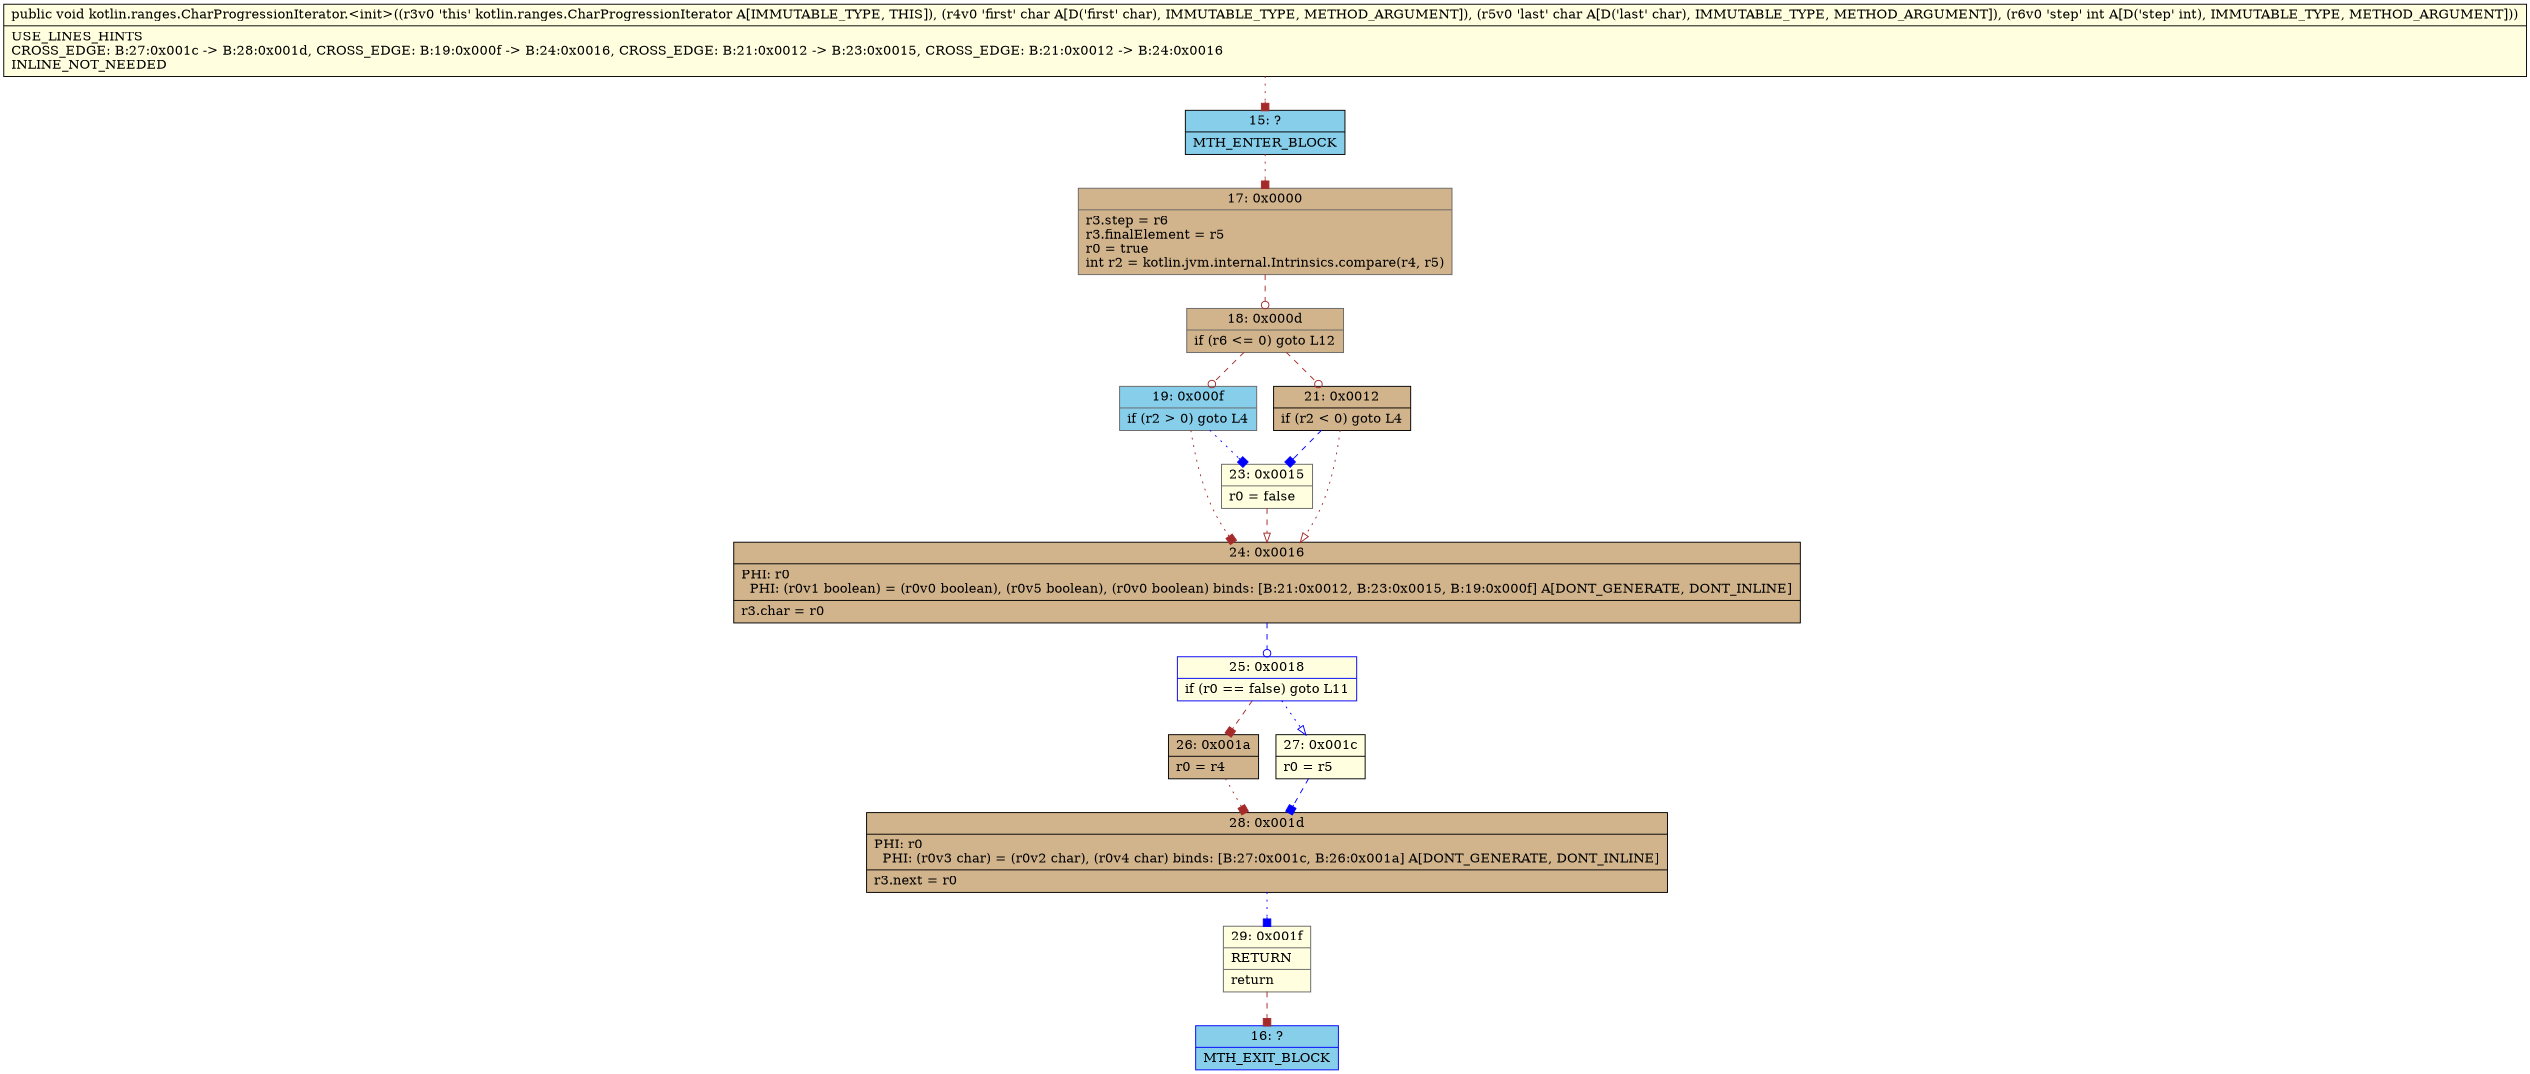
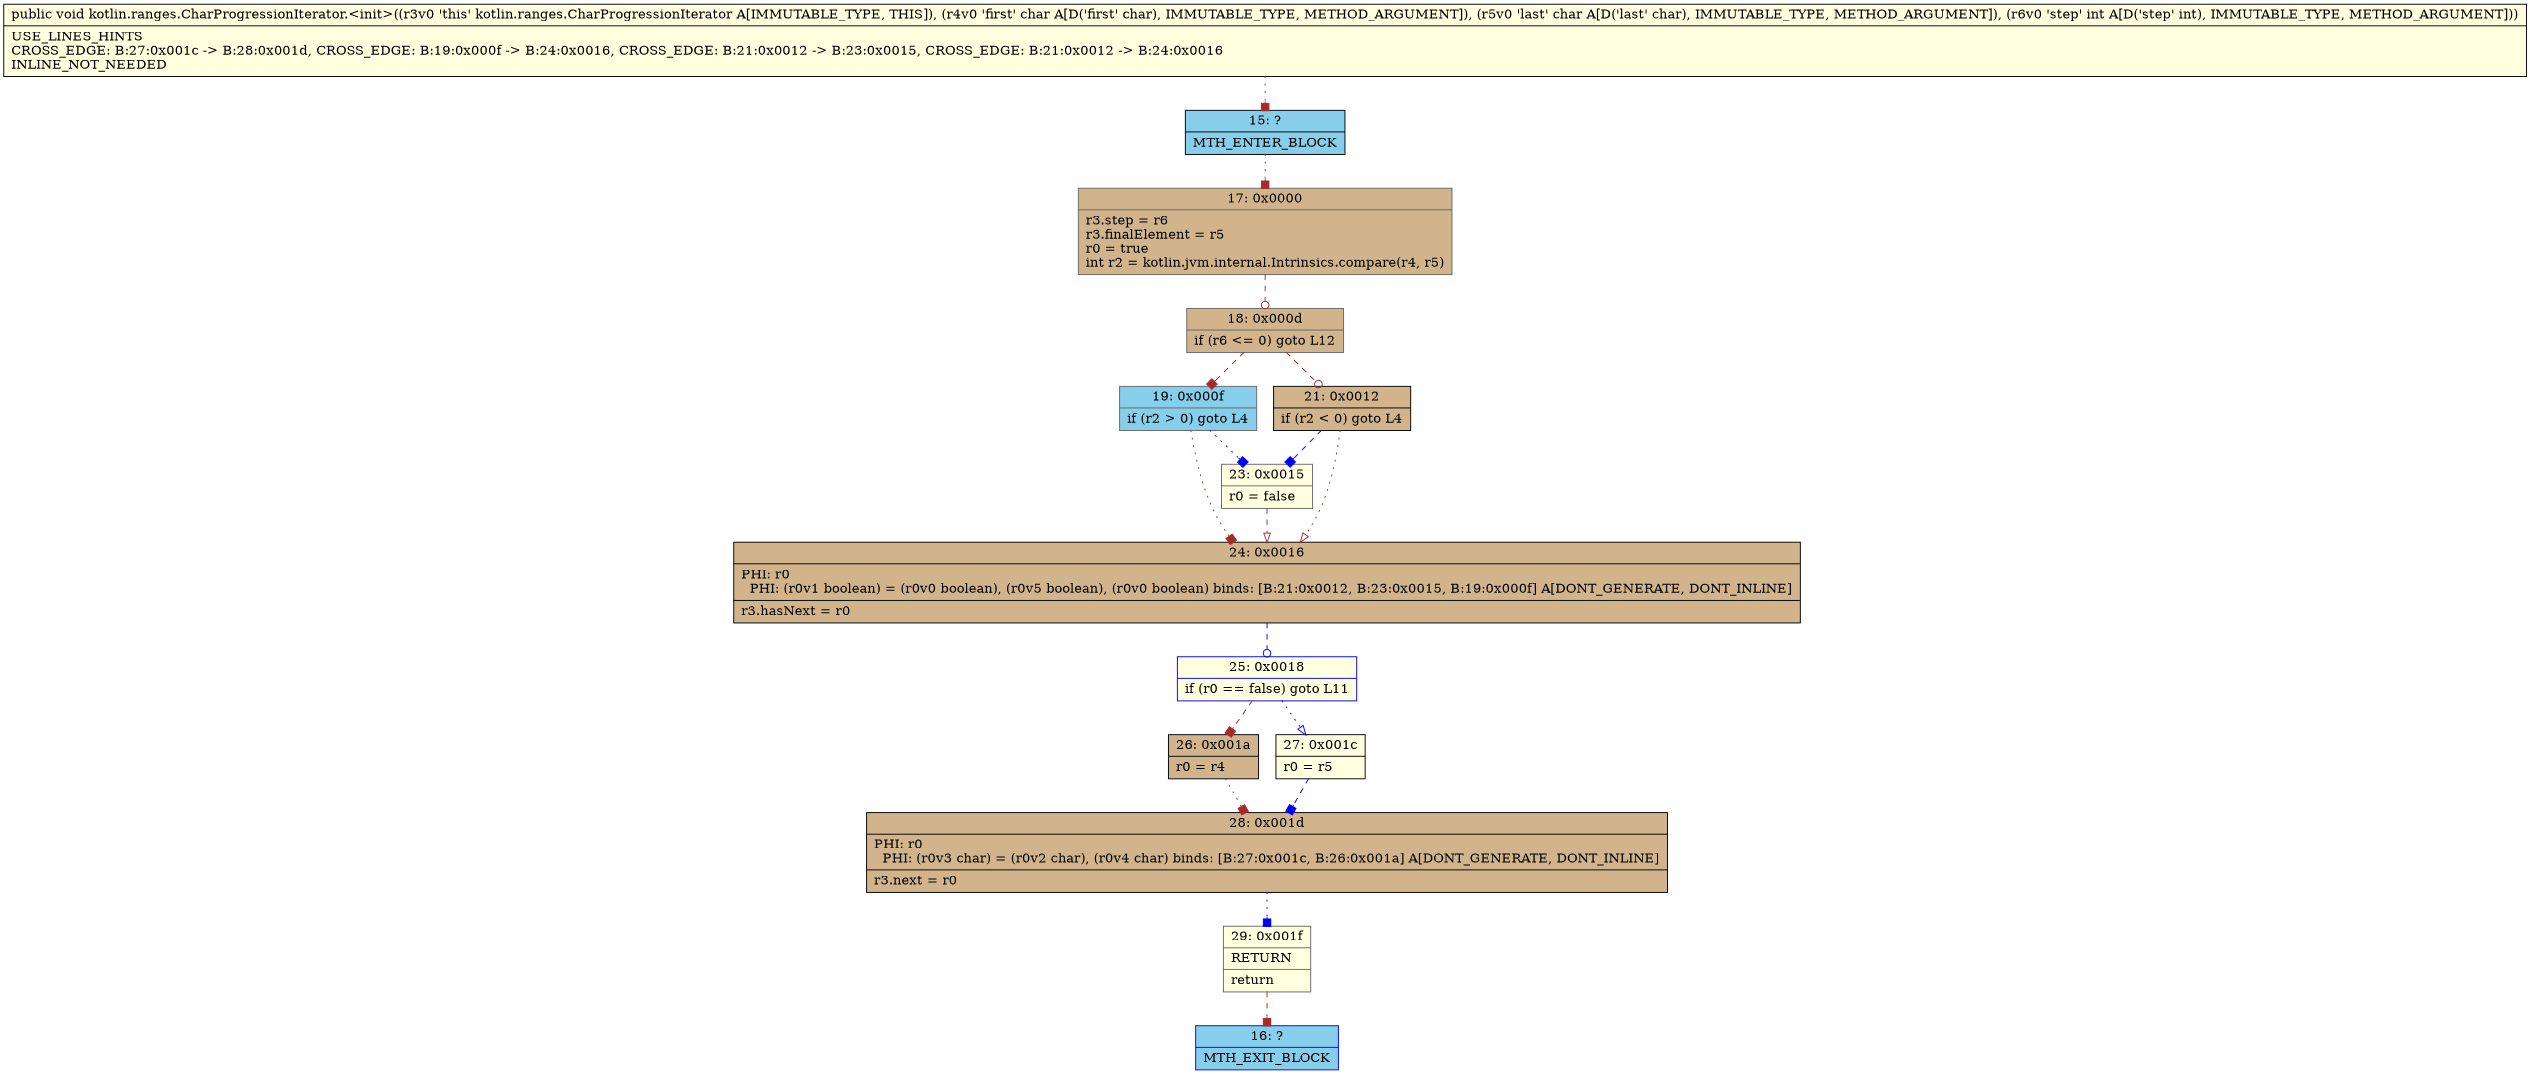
(1230, 366) -> (1230, 366)
(783, 611) -> (796, 611)
